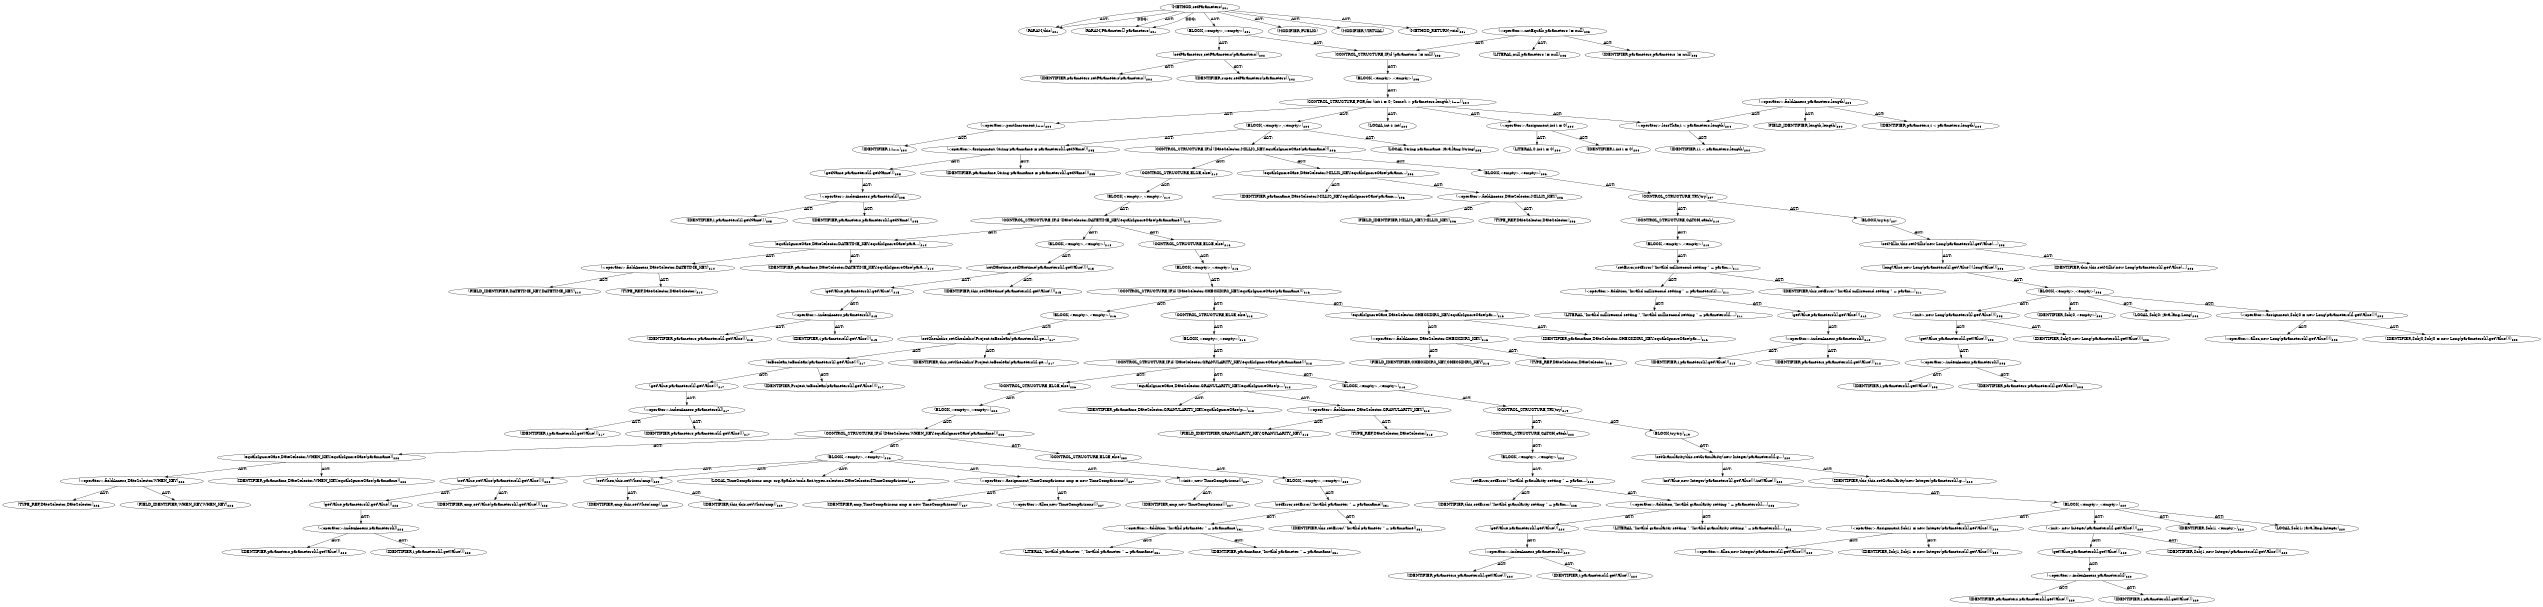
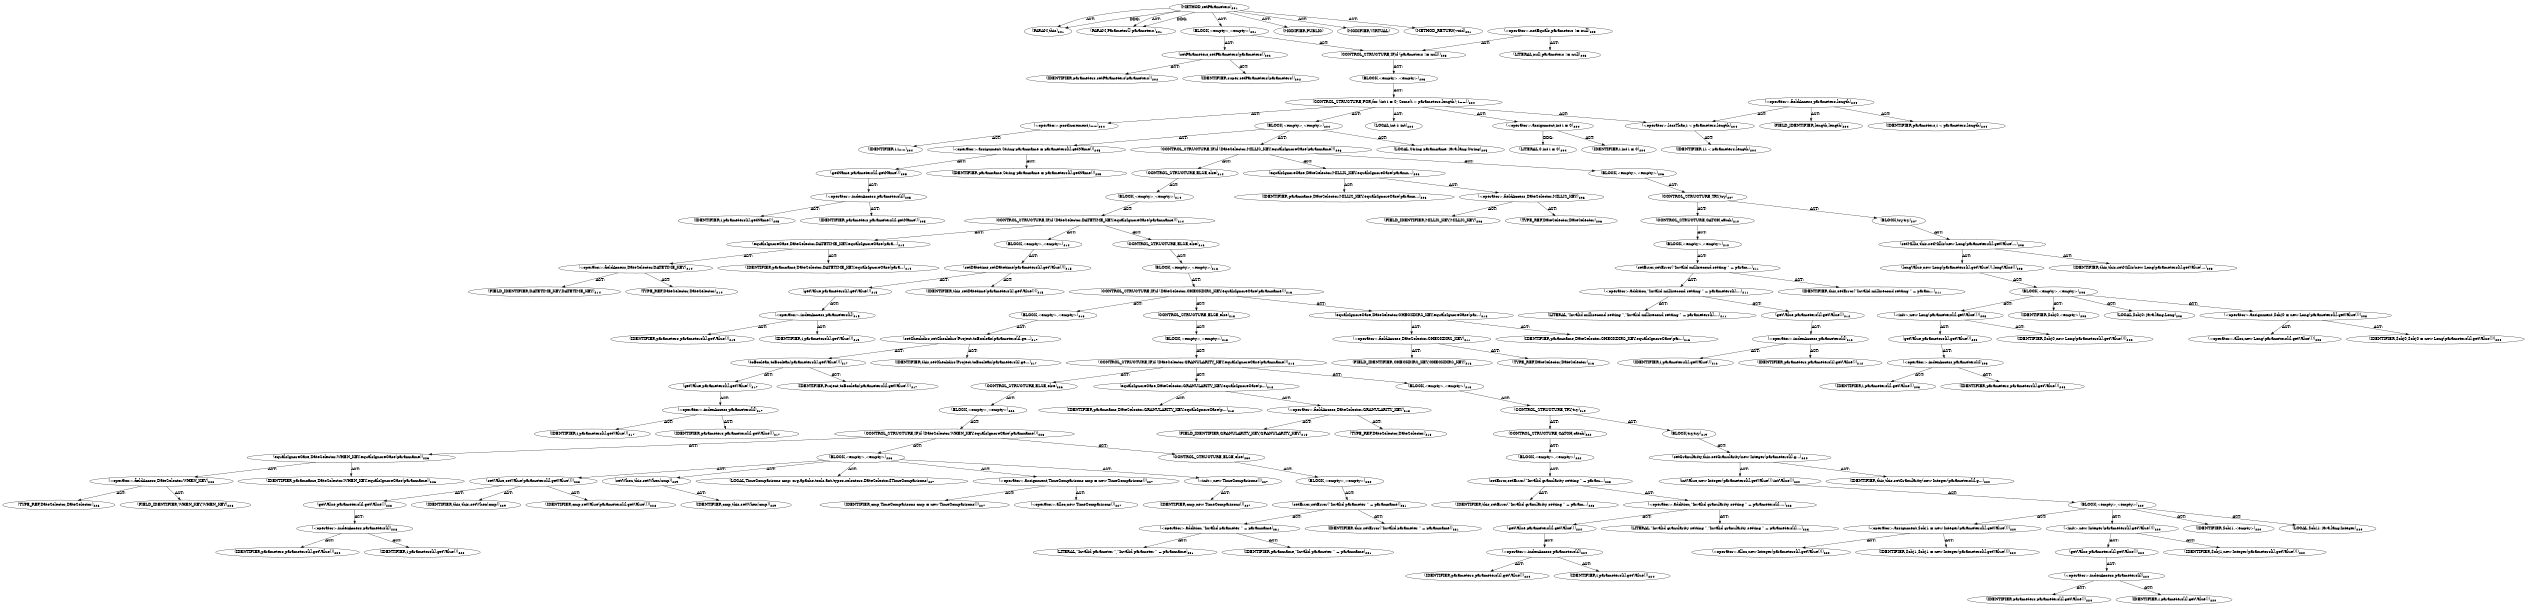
(1650, 55) -> none
(1542, 138) -> (1549, 138)
(1485, 339) -> (1467, 339)
(684, 493) -> (501, 493)
